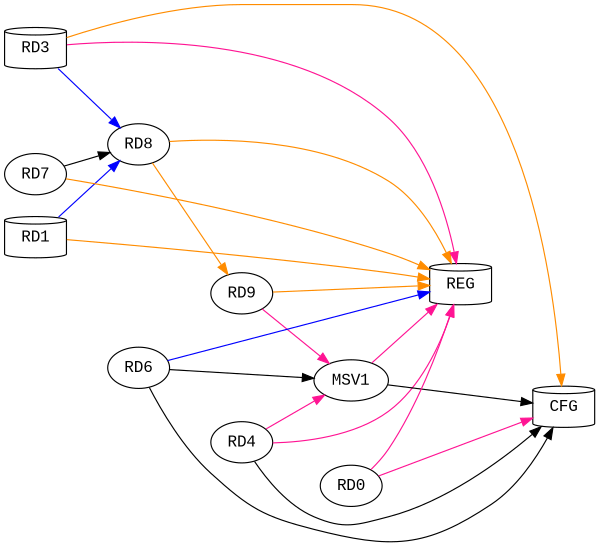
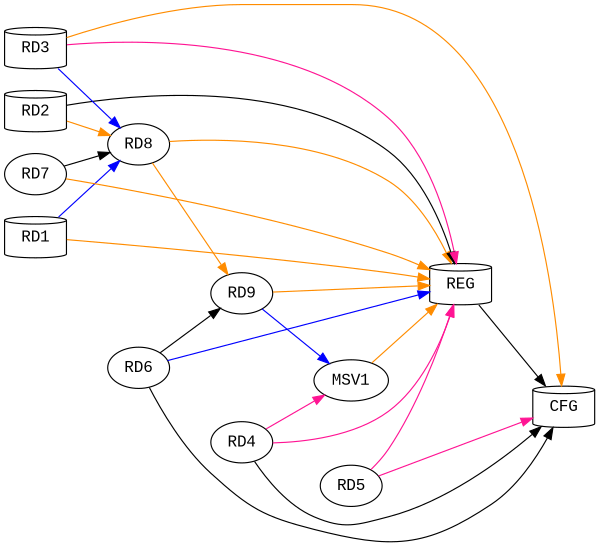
none -> (36, 111)
(294, 335) -> (294, 335)
(400, 337) -> (400, 337)
(236, 374) -> (185, 334)
(455, 393) -> (508, 341)
(351, 486) -> (351, 486)
